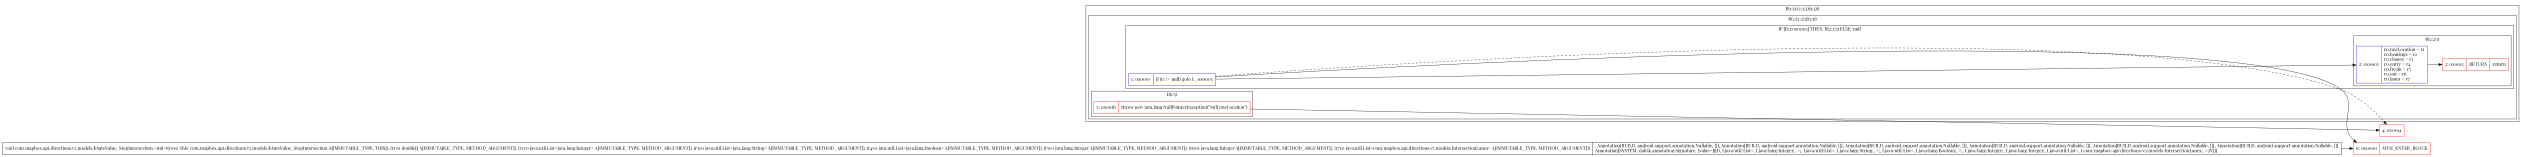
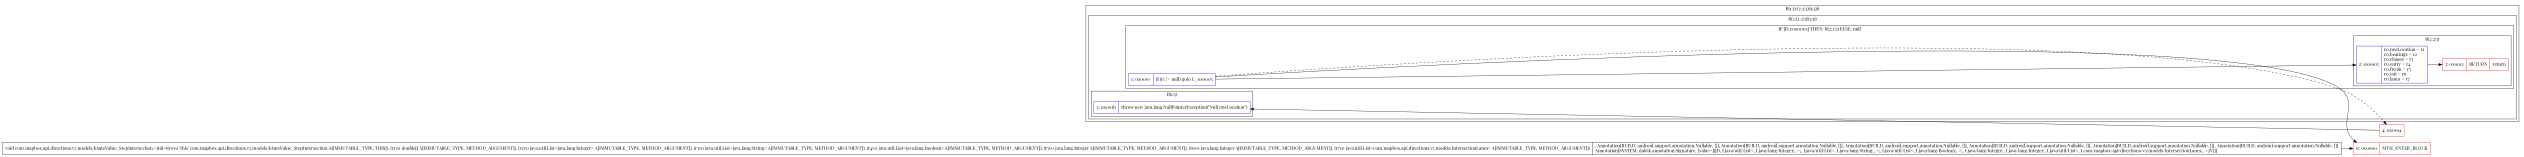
(1172, 108) -> (1172, 108)
(1672, 117) -> (1676, 117)
